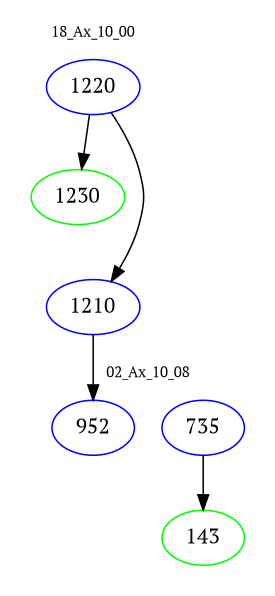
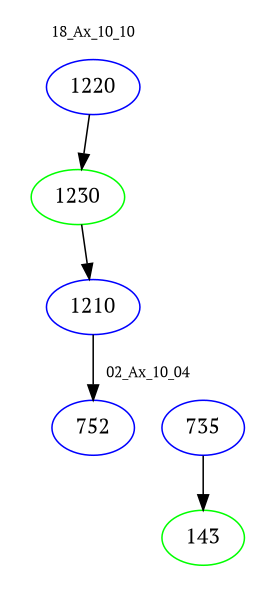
(93, 33) -> (93, 33)
(143, 189) -> (84, 244)
(148, 374) -> (148, 374)
(93, 428) -> (93, 428)
